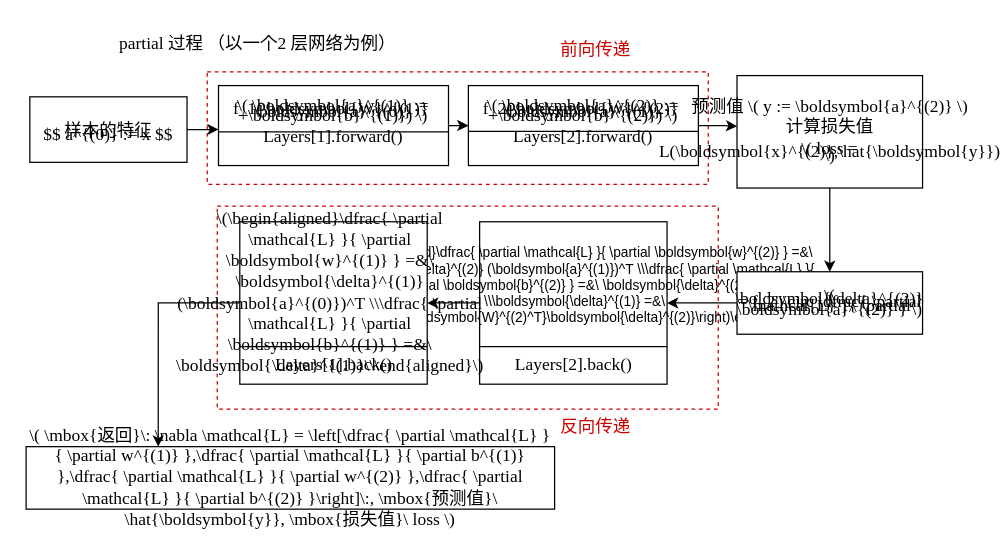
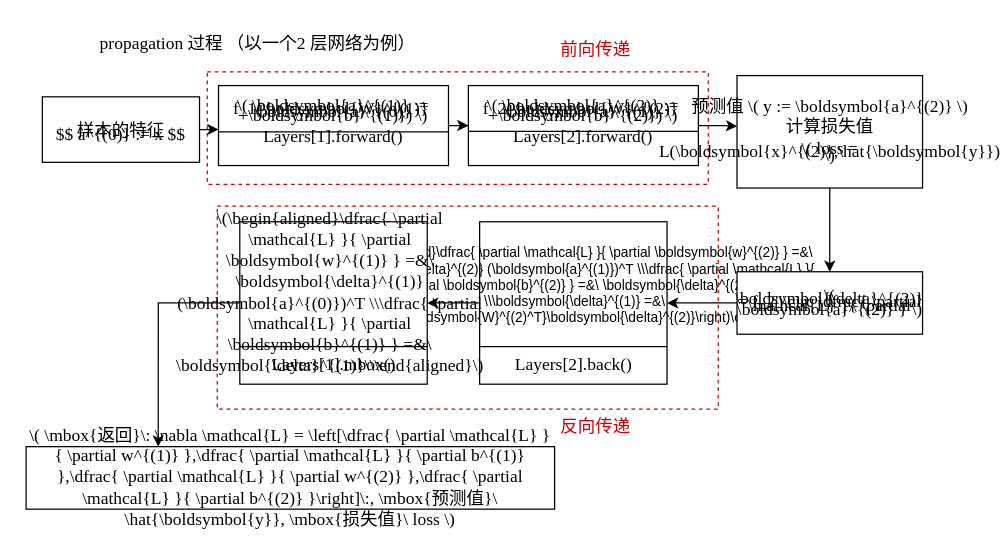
(258, 44) -> (258, 44)
(108, 130) -> (121, 130)
(334, 366) -> (334, 366)
